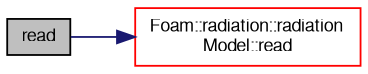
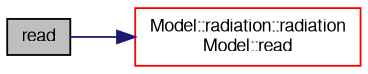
(248, 37) -> (248, 37)
